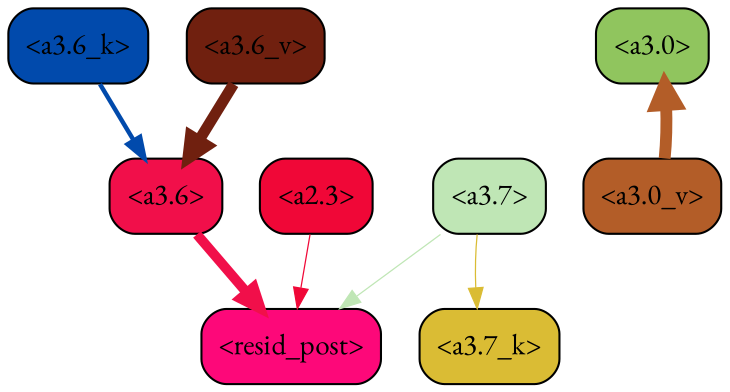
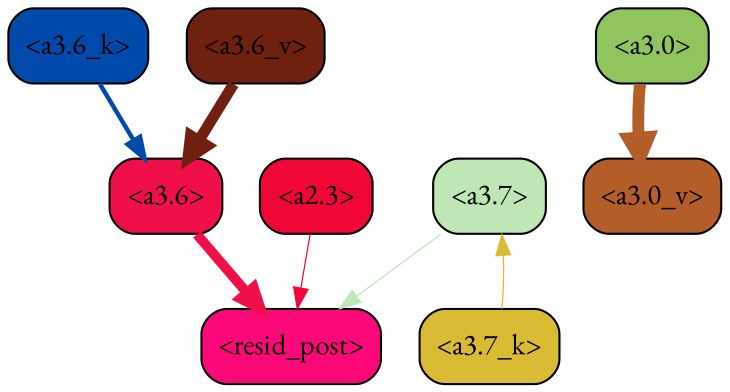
(666, 132) -> (638, 111)
(476, 261) -> (503, 282)
